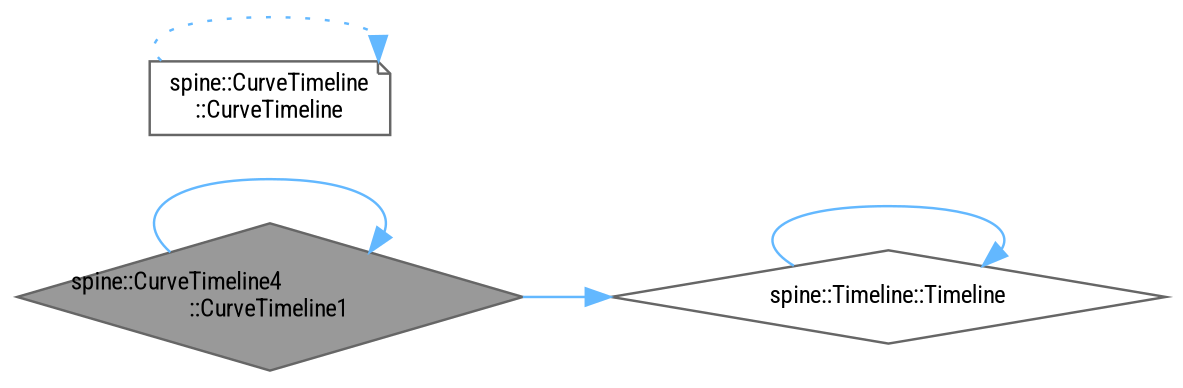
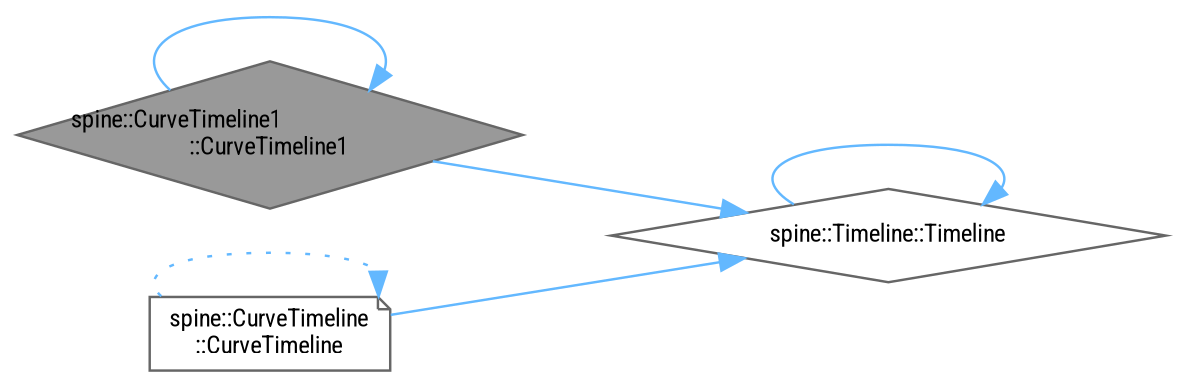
none -> (555, 289)
(270, 297) -> (270, 135)
